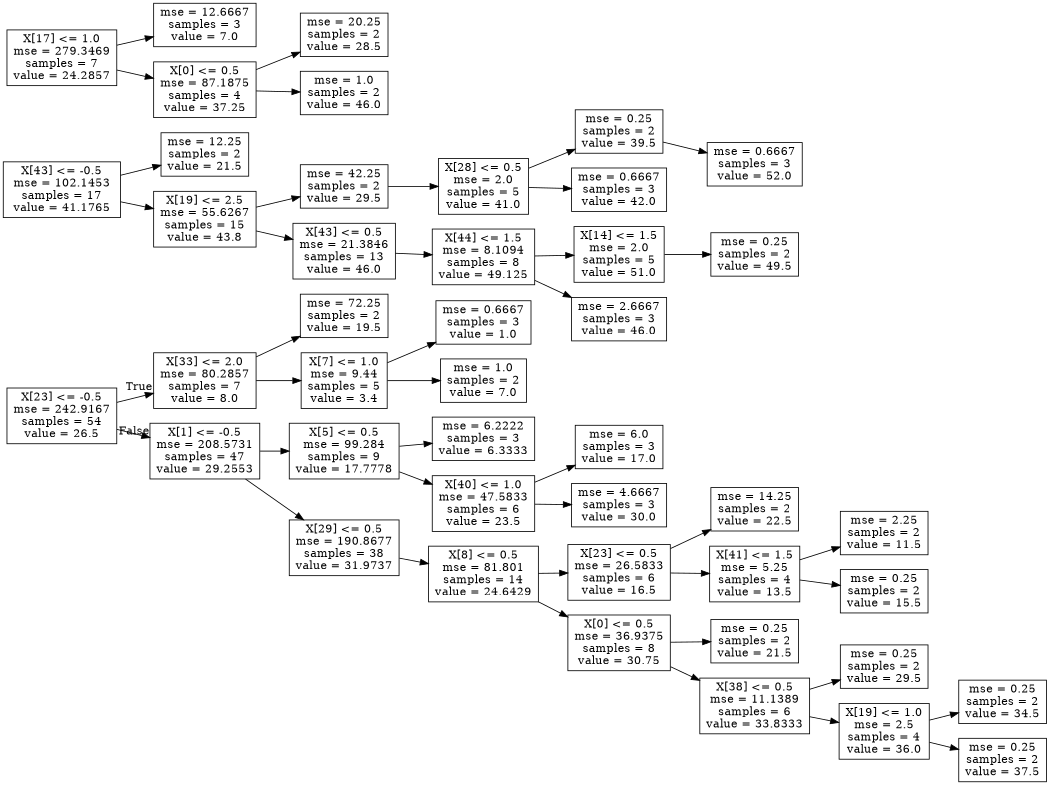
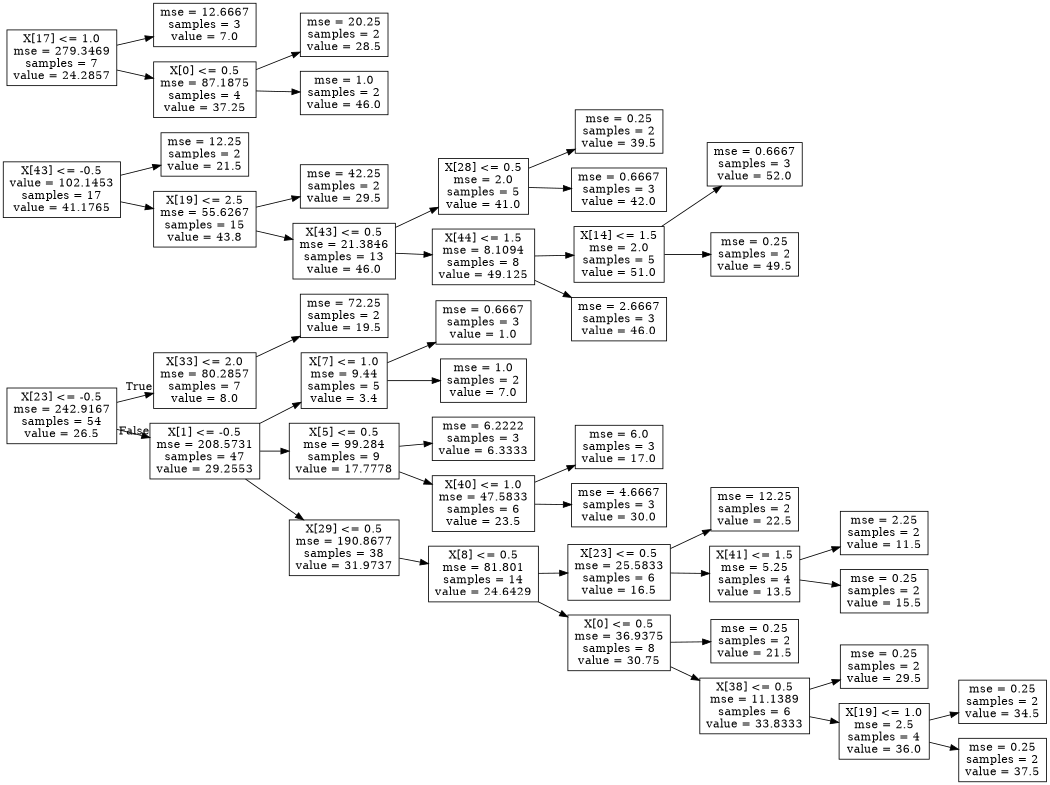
(681, 146) -> (688, 209)
(409, 186) -> (413, 219)
(62, 190) -> (62, 190)
(274, 381) -> (277, 415)
(755, 509) -> (755, 509)
(619, 572) -> (619, 572)
